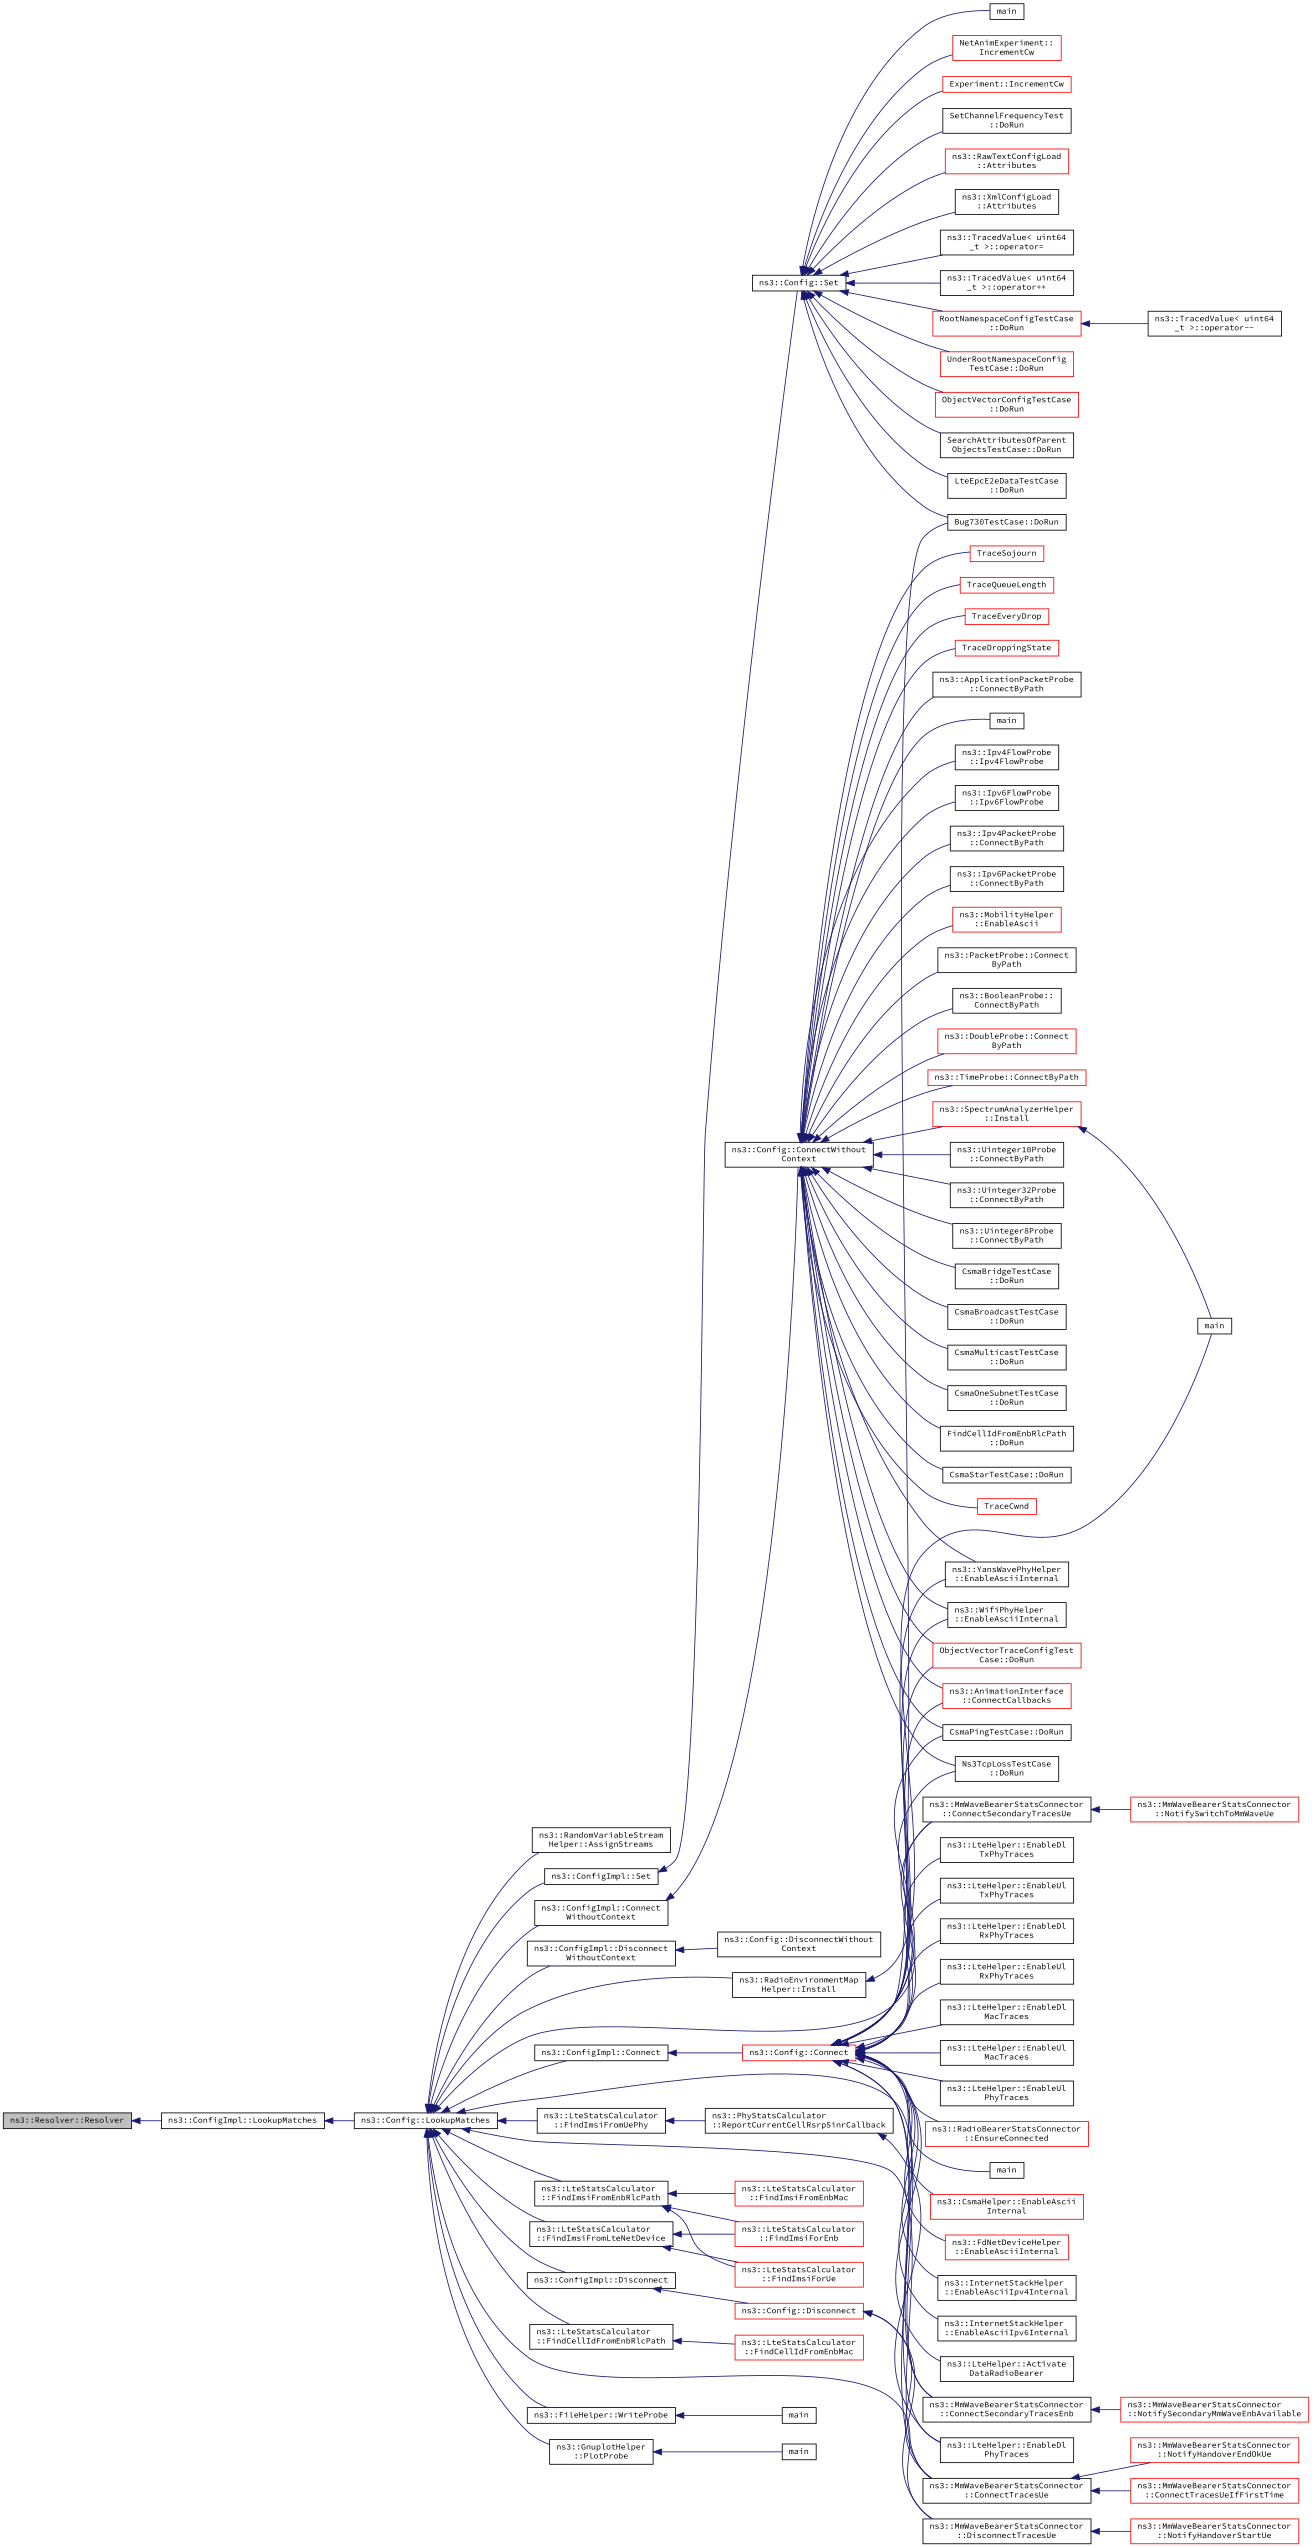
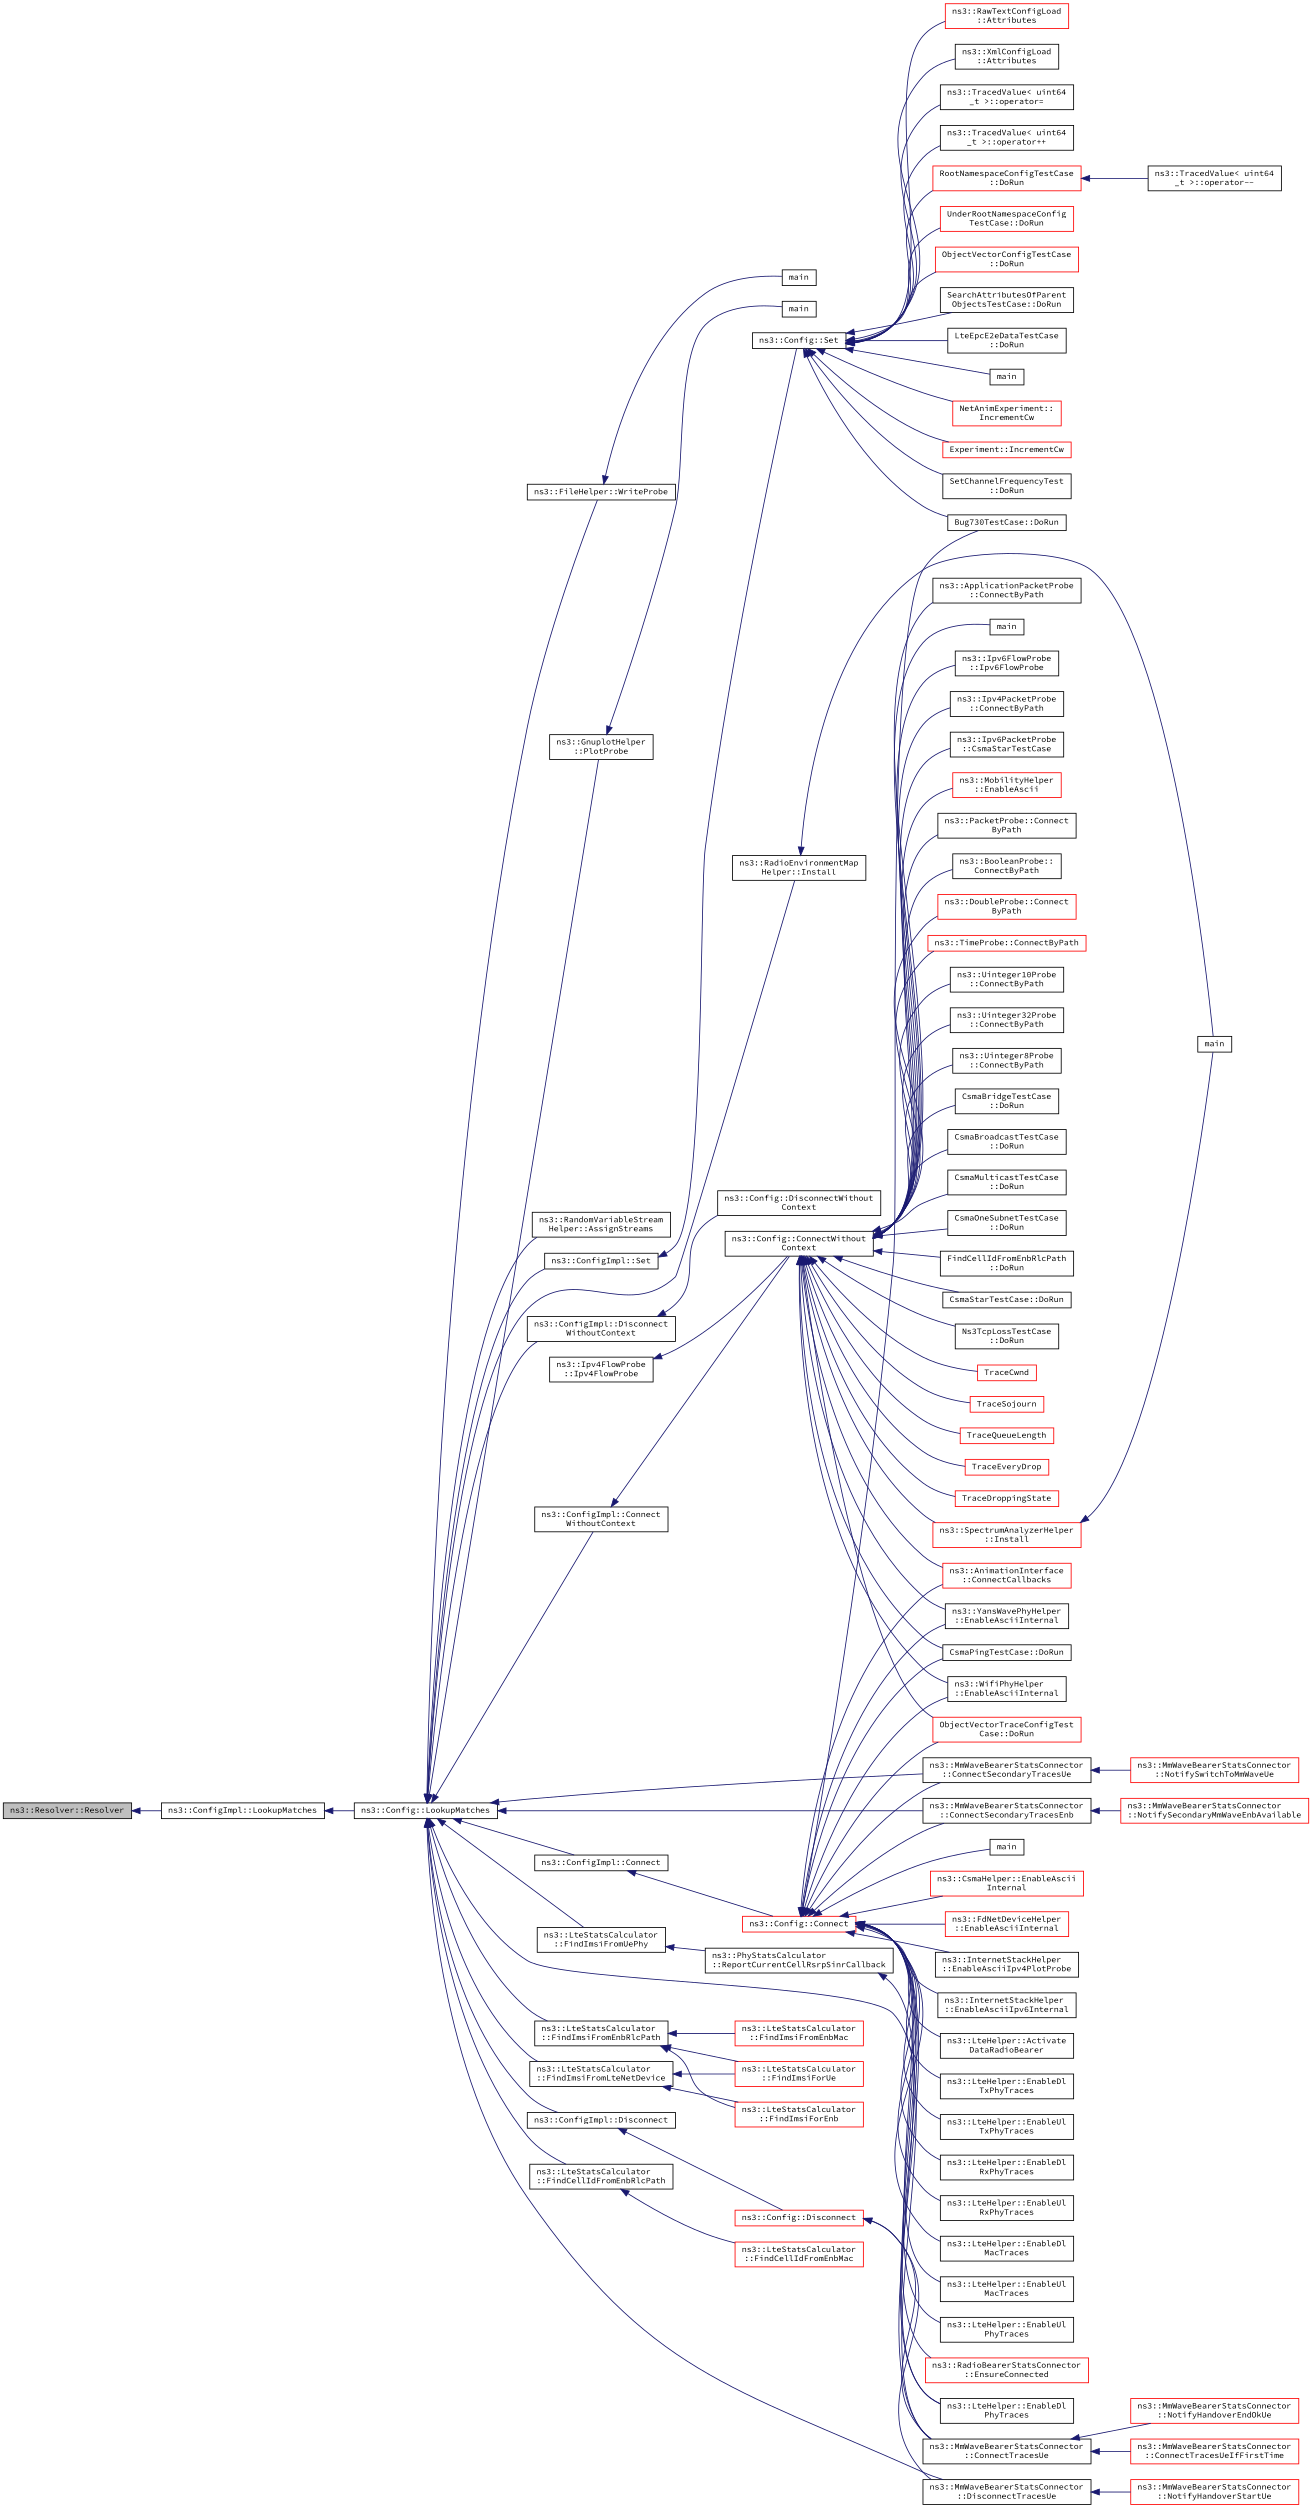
(880, 831) -> (729, 1313)
(1007, 879) -> (1007, 745)
(908, 1910) -> none
(1007, 2288) -> (1007, 1965)
